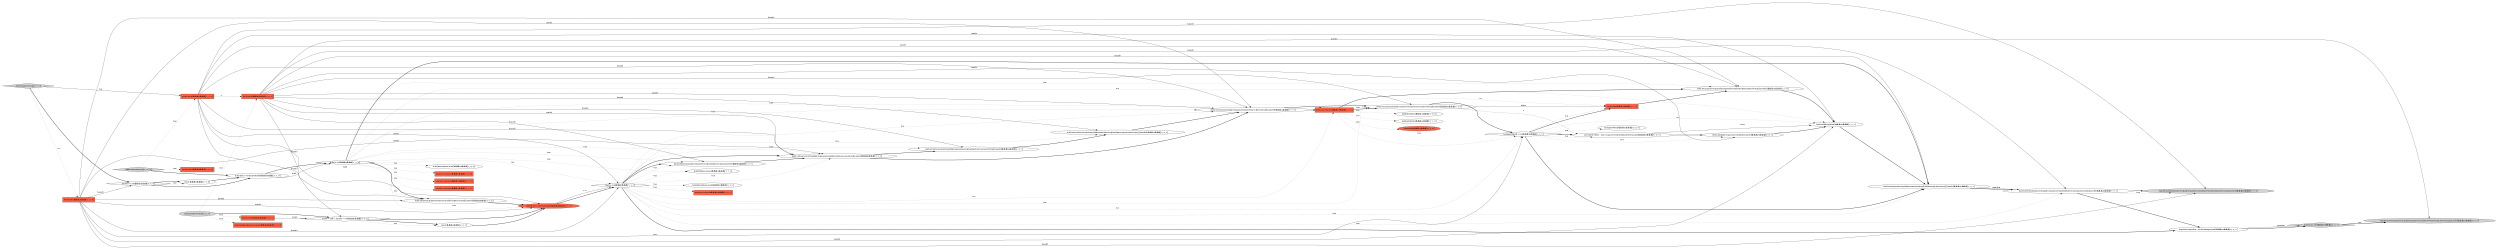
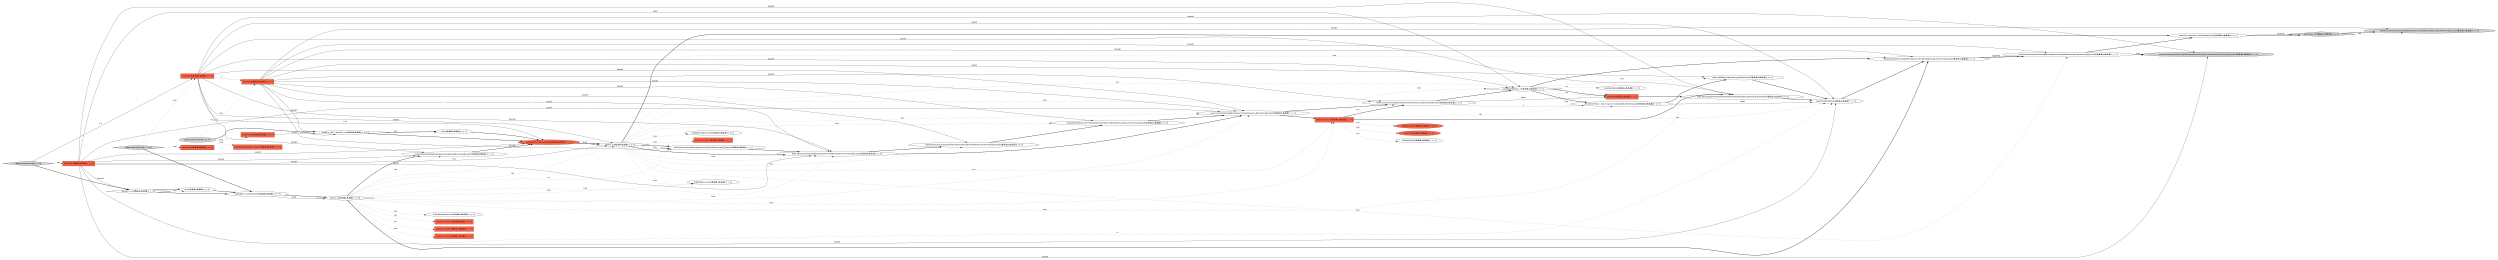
none -> (857, 60)
(1419, 114) -> (1419, 126)
